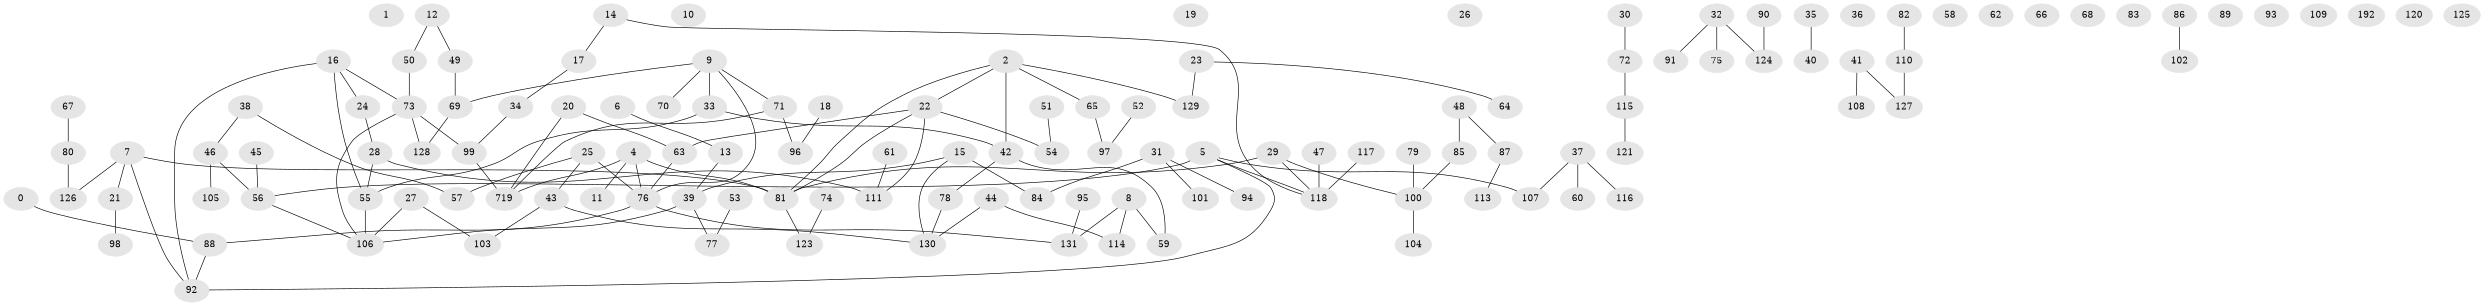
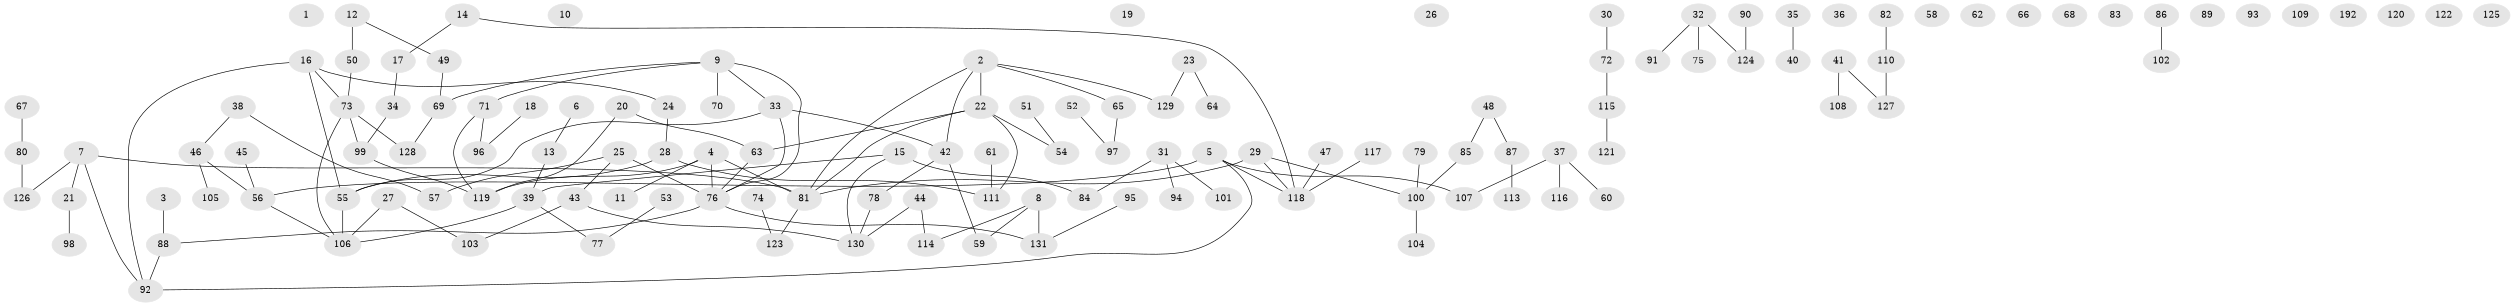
none -> (2444, 15)
none -> (770, 170)
(21, 199) -> (164, 199)
(504, 199) -> (482, 199)
